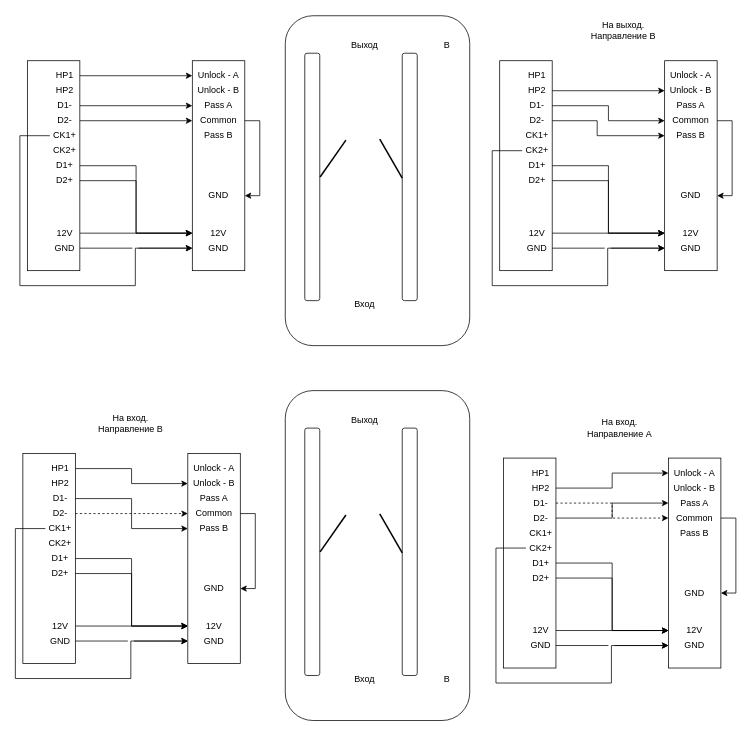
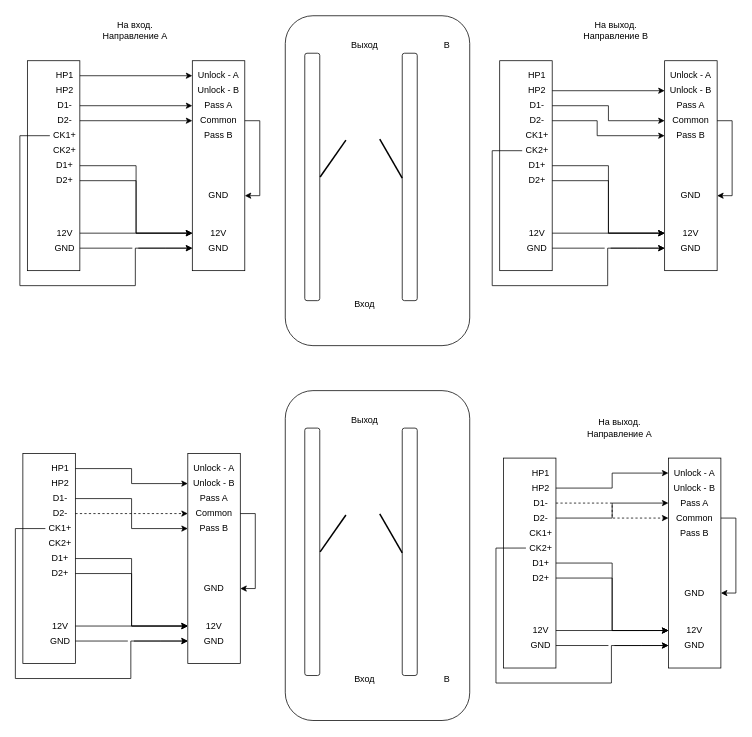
none -> (135, 30)
(624, 30) -> (616, 30)
(131, 423) -> none
(620, 428) -> (620, 428)
